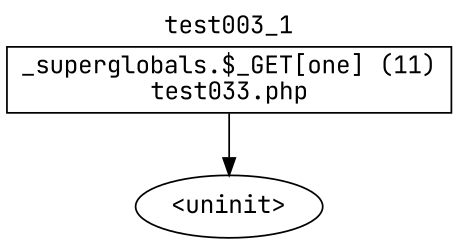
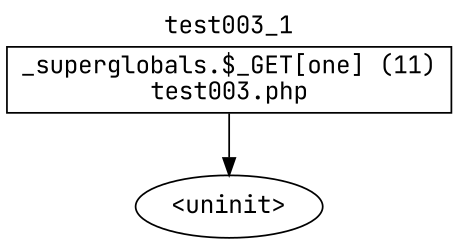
(229, 80) -> (229, 80)
